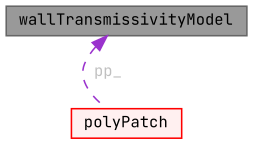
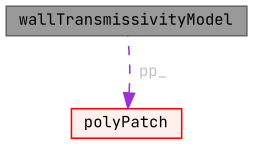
(84, 80) -> (130, 64)
